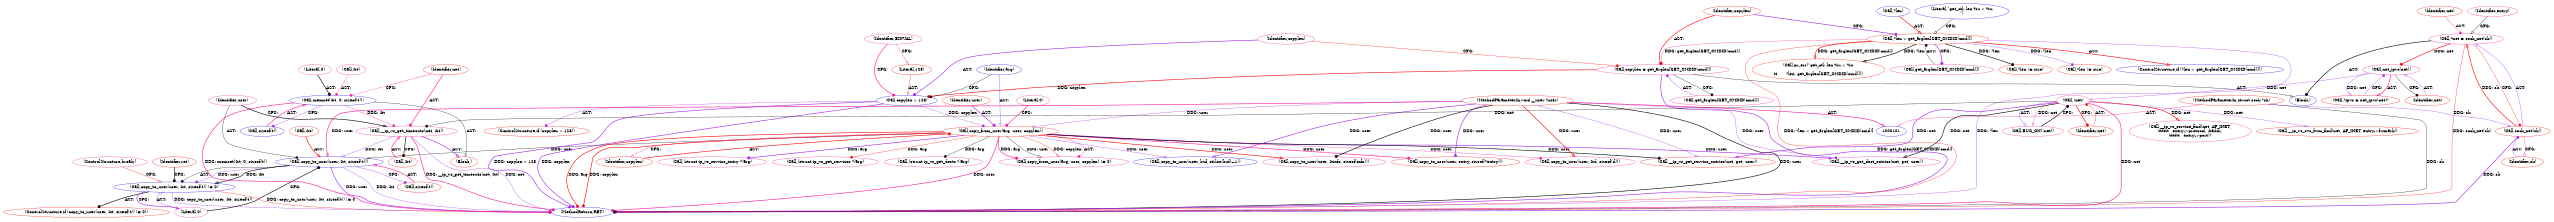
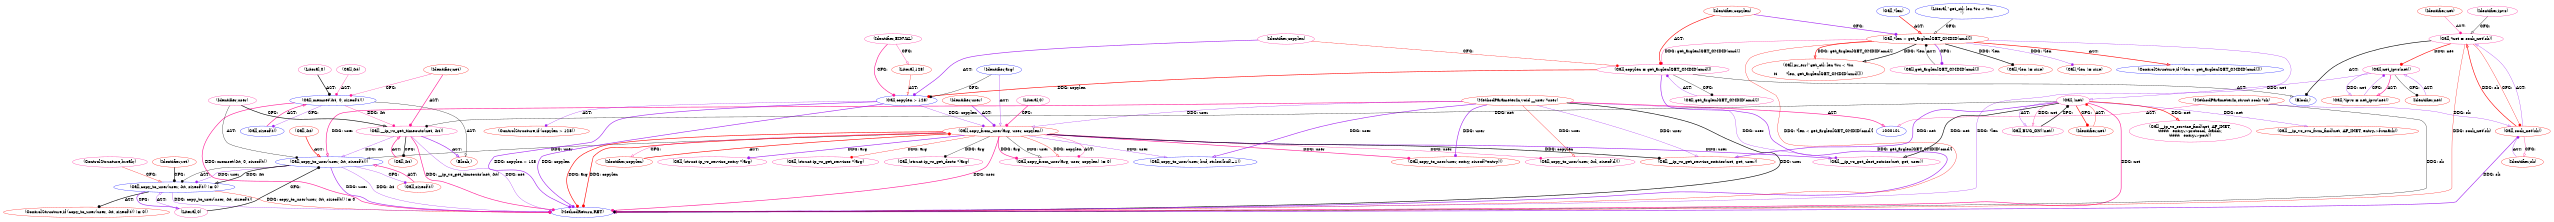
(2492, 11) -> (2492, 11)
(1548, 130) -> (1548, 130)
(1559, 149) -> (1559, 149)
(1324, 162) -> none
